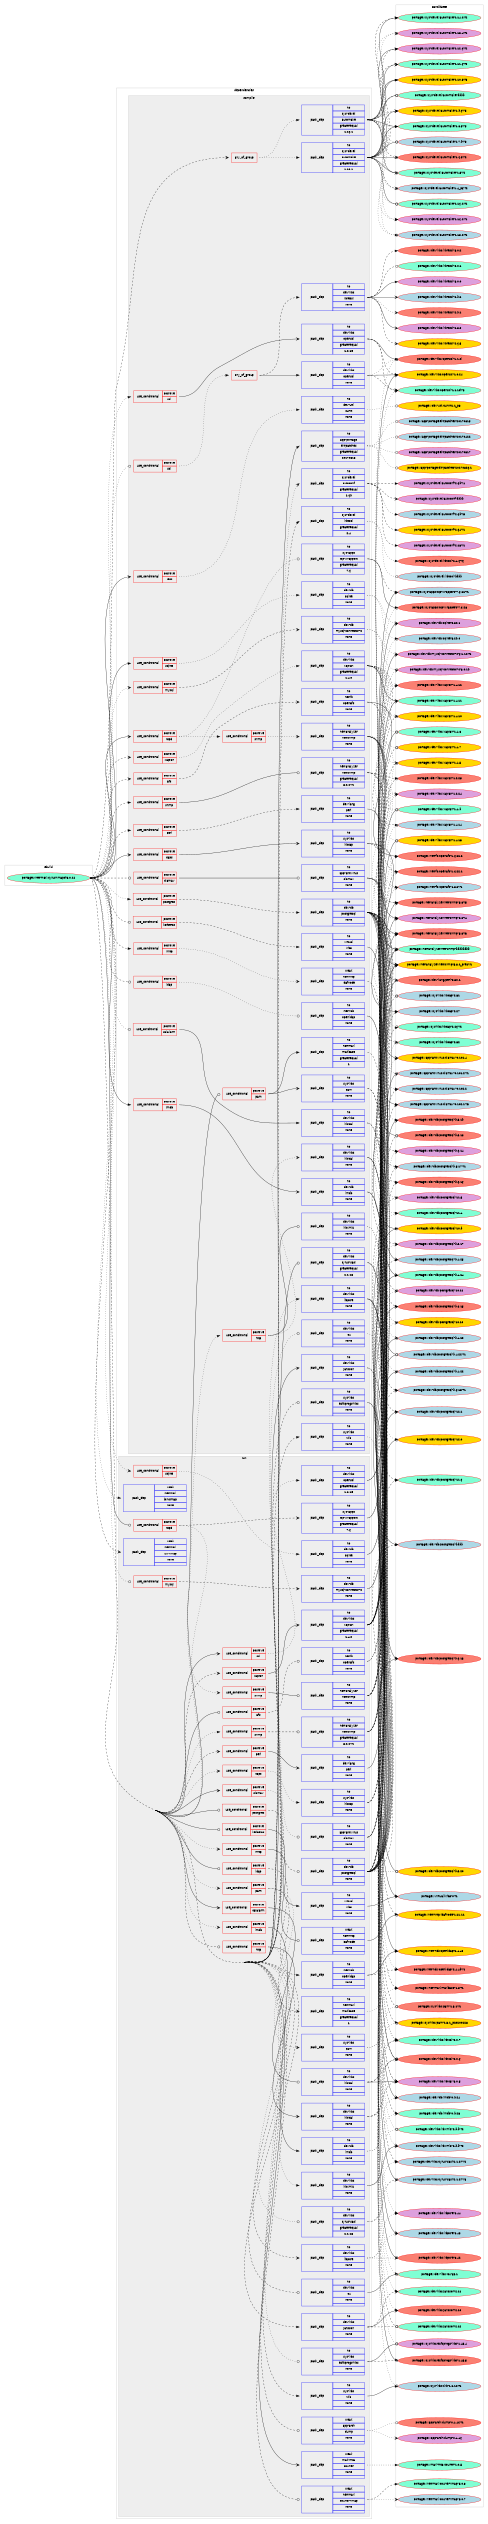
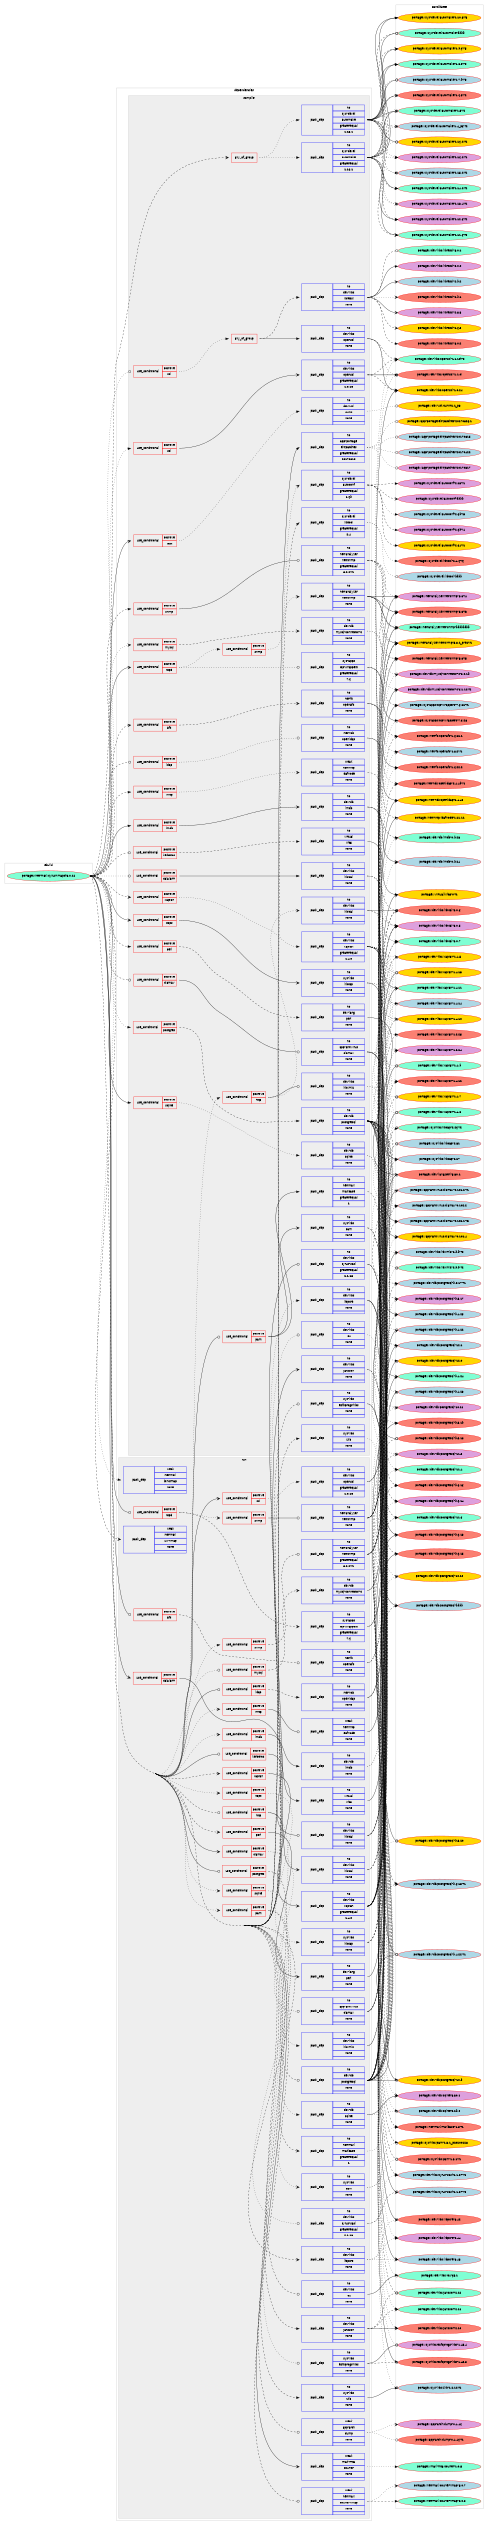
(440, 204) -> (440, 142)
(440, 1042) -> none
(440, 1897) -> (440, 895)
